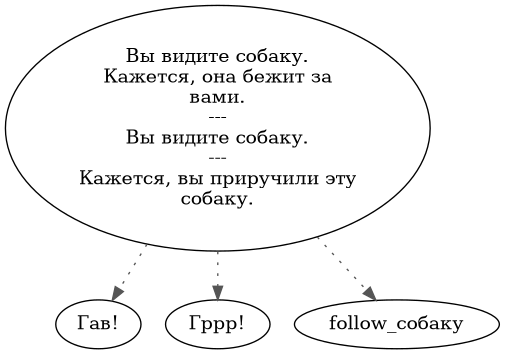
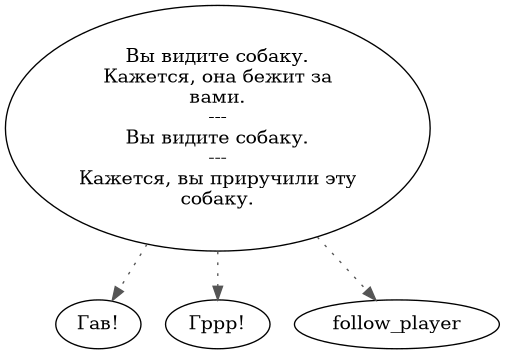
(397, 324) -> (397, 324)
